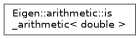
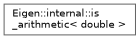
(70, 20) -> (70, 20)
